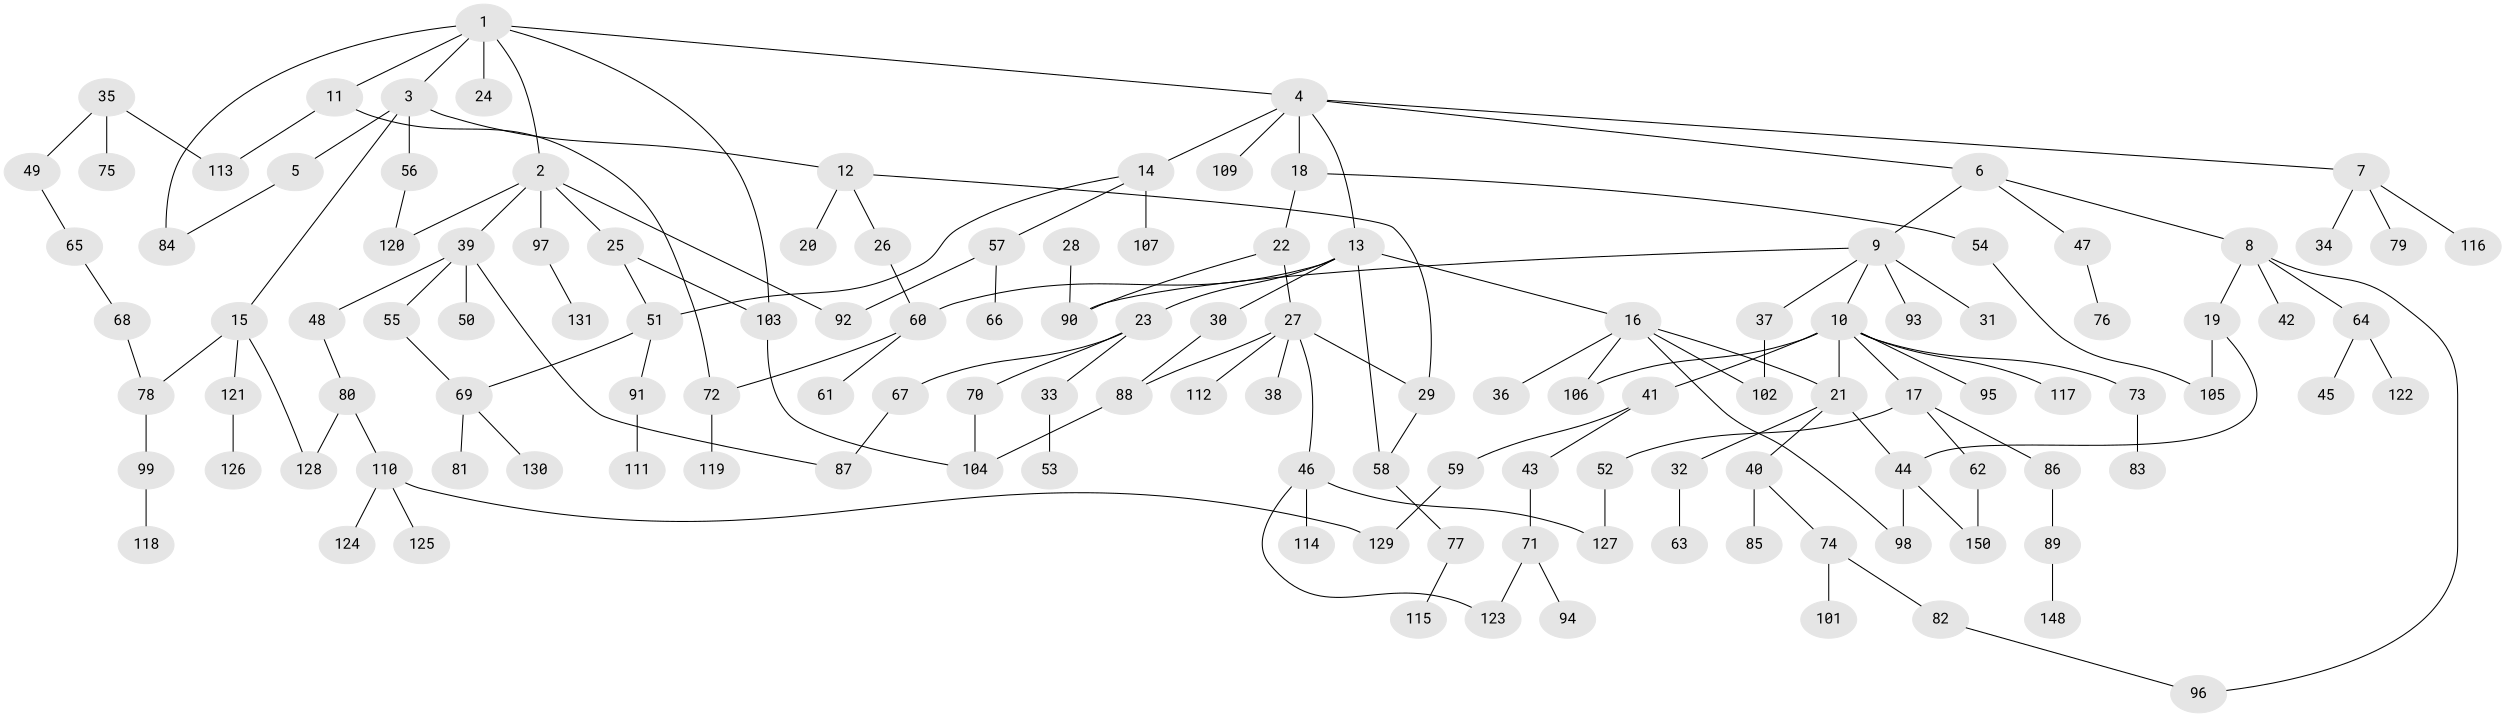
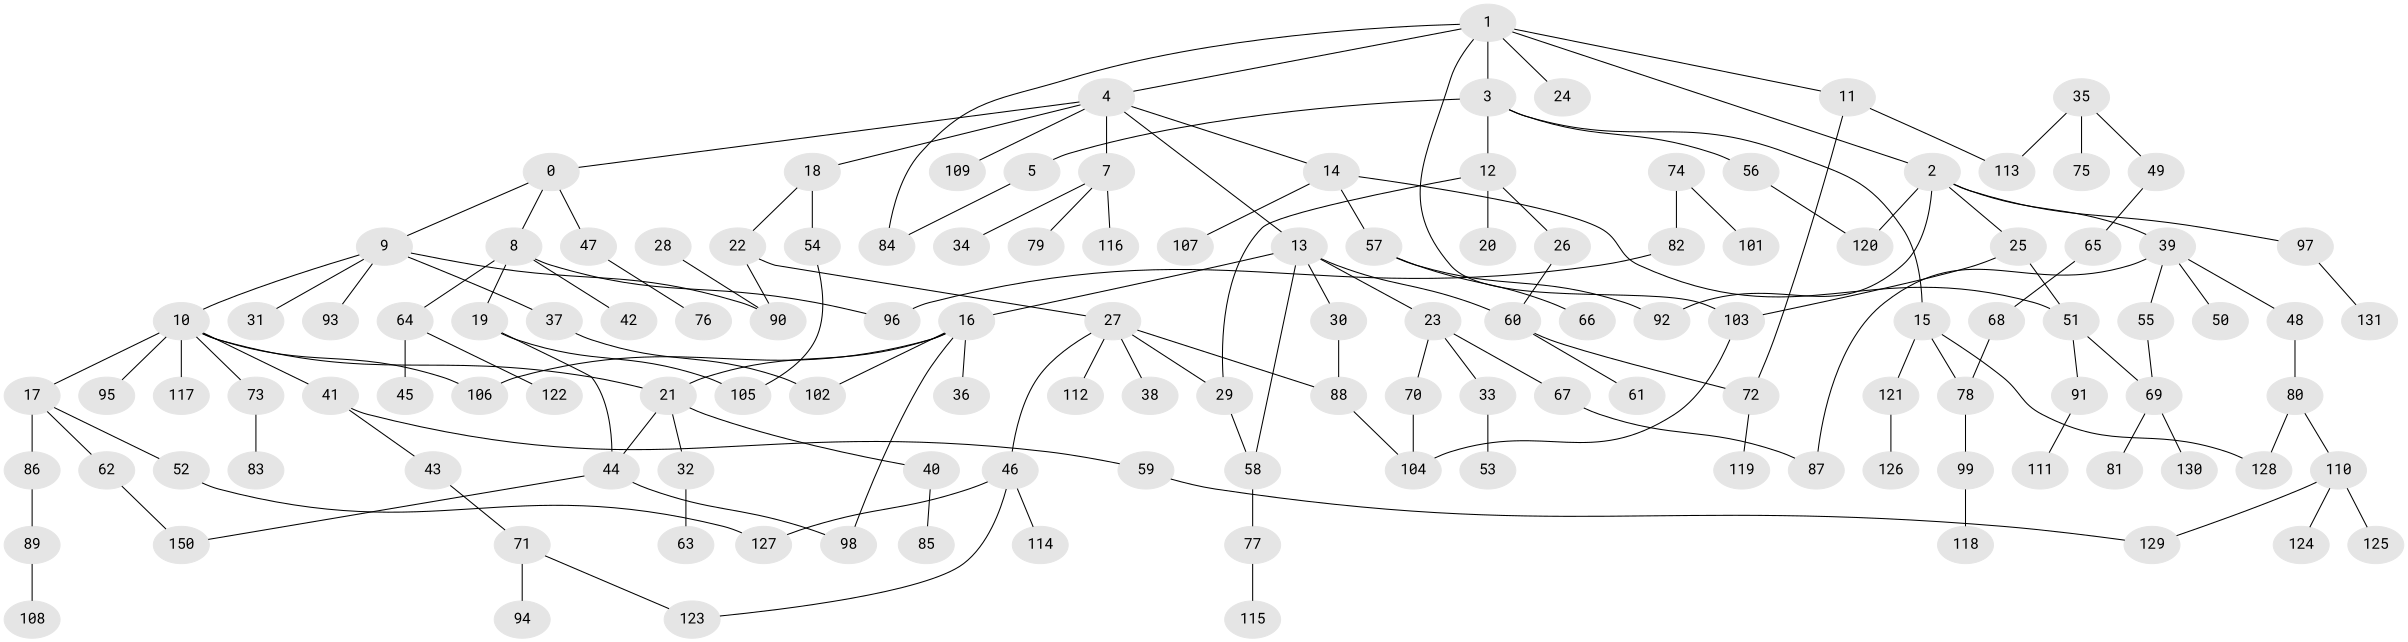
(1980, 172) -> (551, 172)
(1791, 508) -> none
(2053, 620) -> (32, 620)
